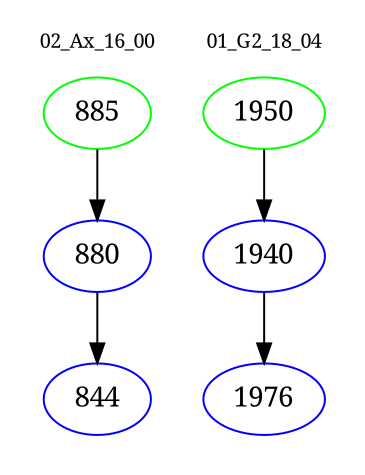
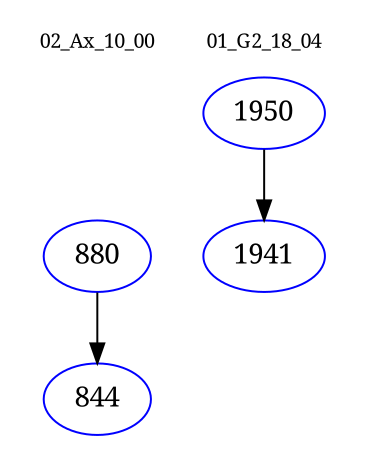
(97, 43) -> (97, 43)
(97, 113) -> none
(264, 113) -> (264, 113)
(264, 256) -> (264, 256)
(264, 399) -> none
